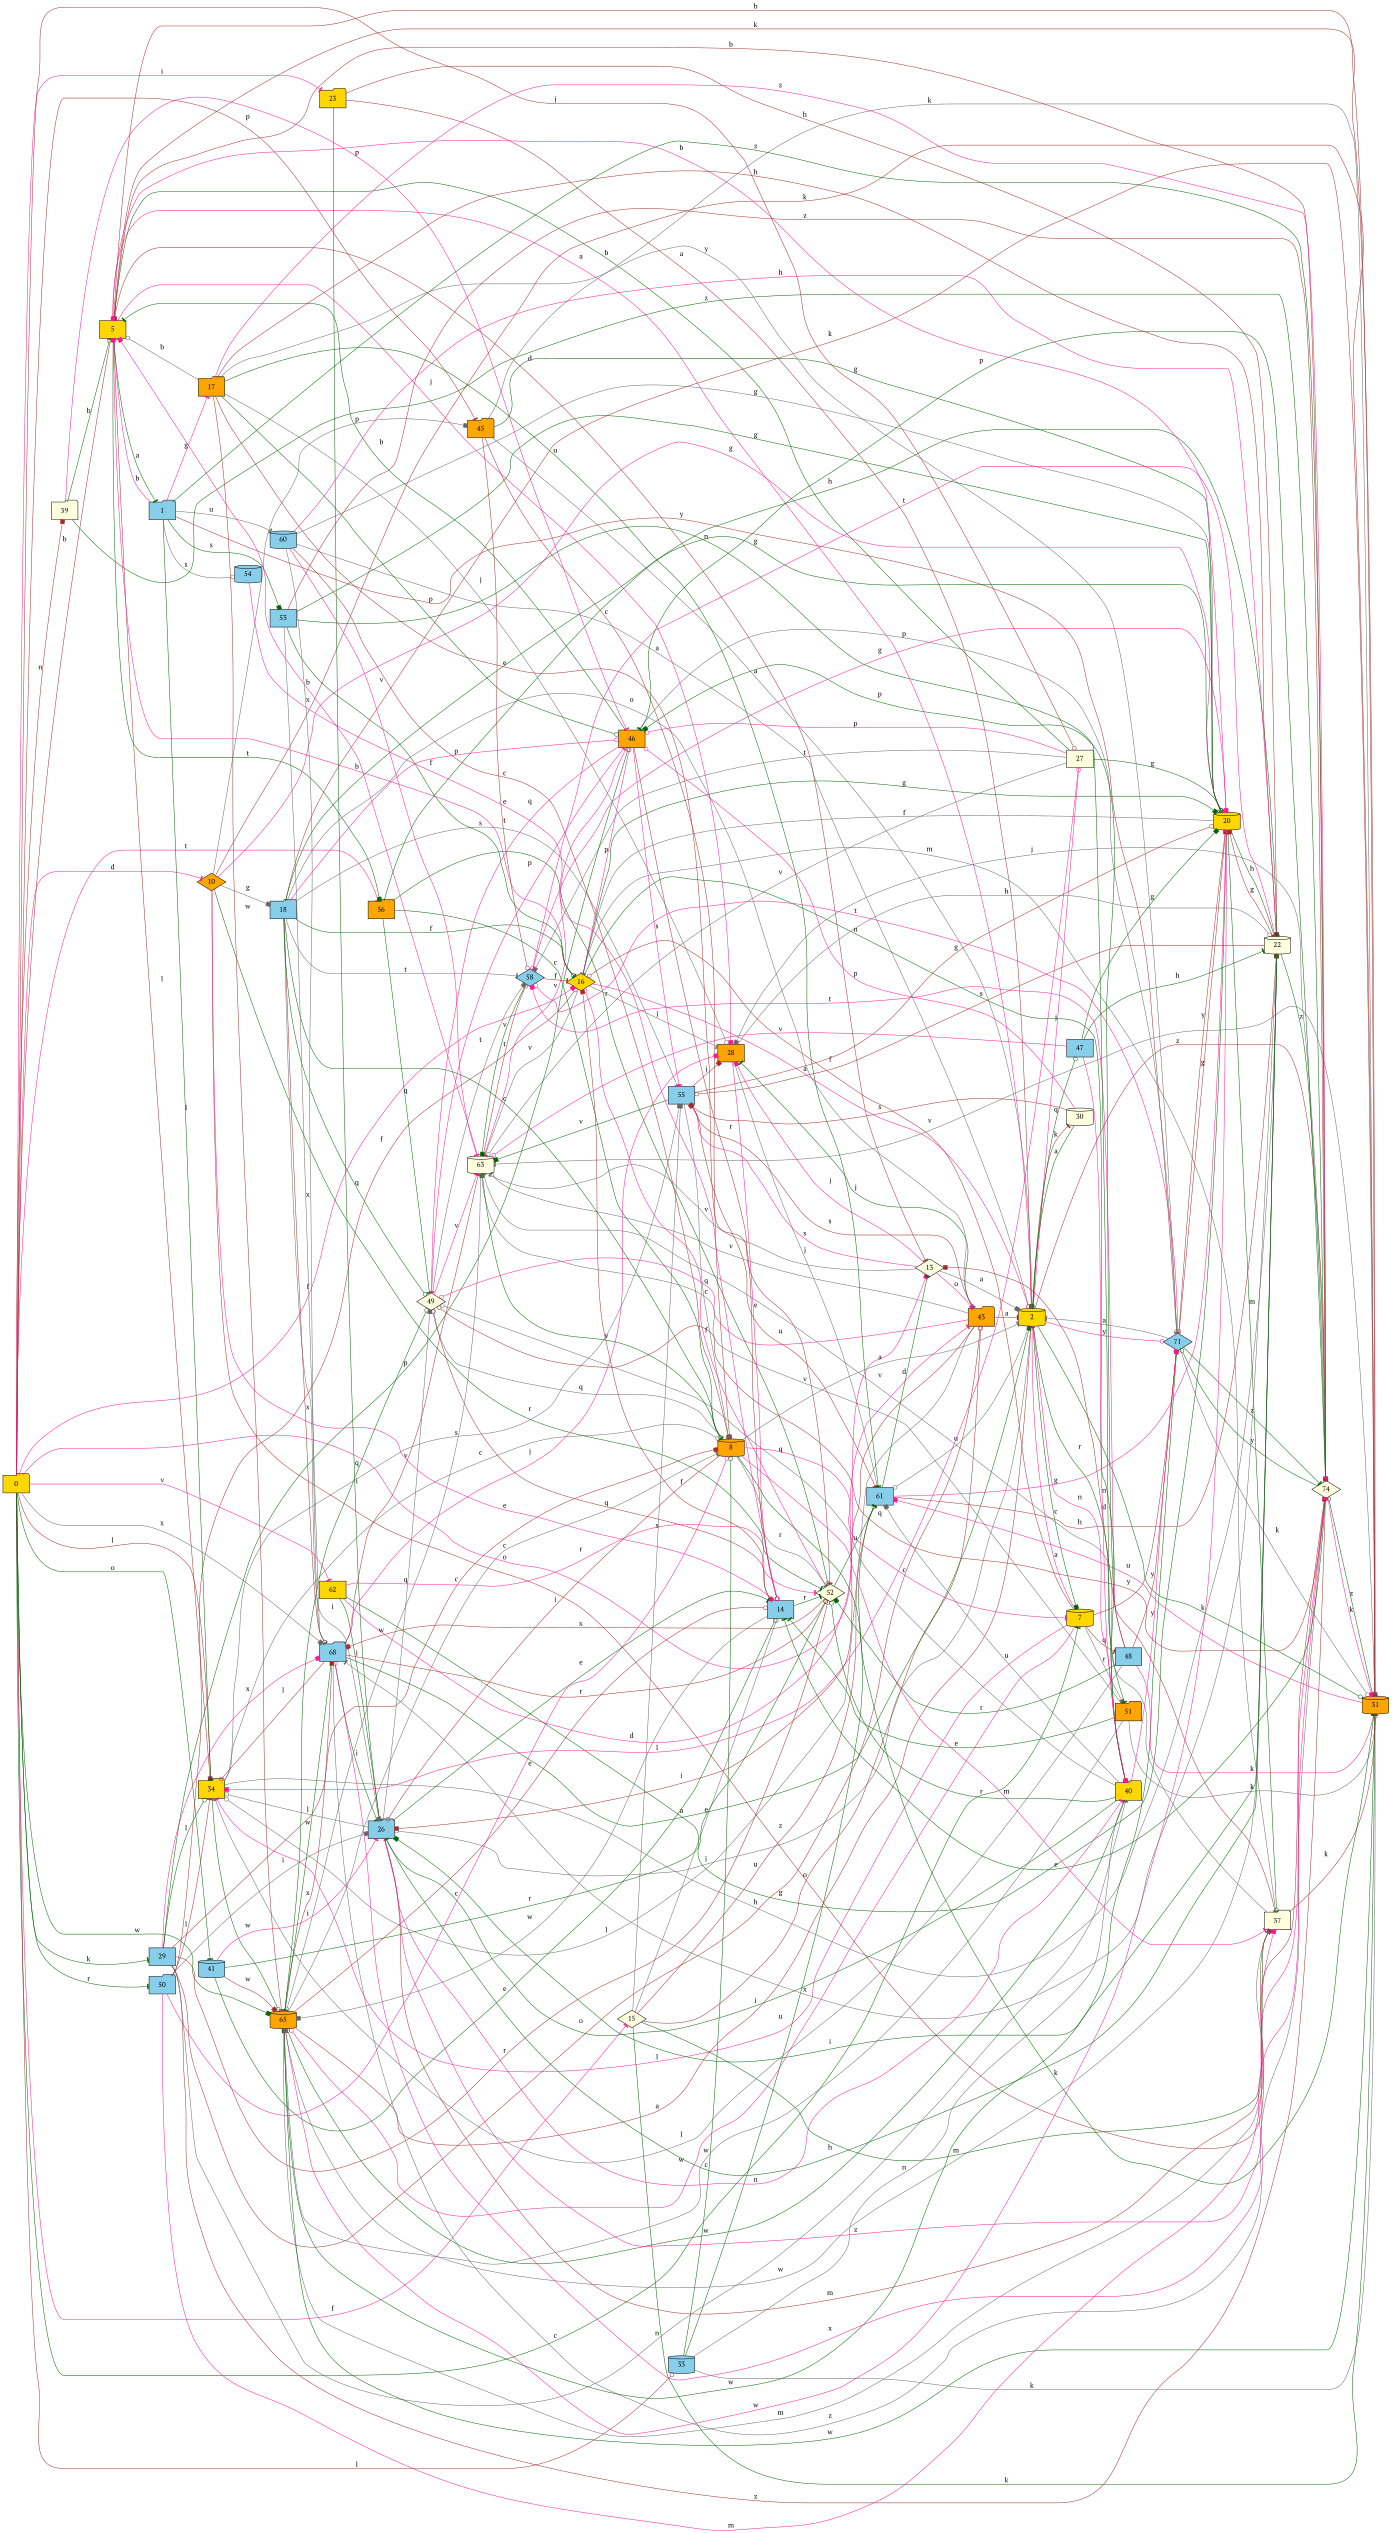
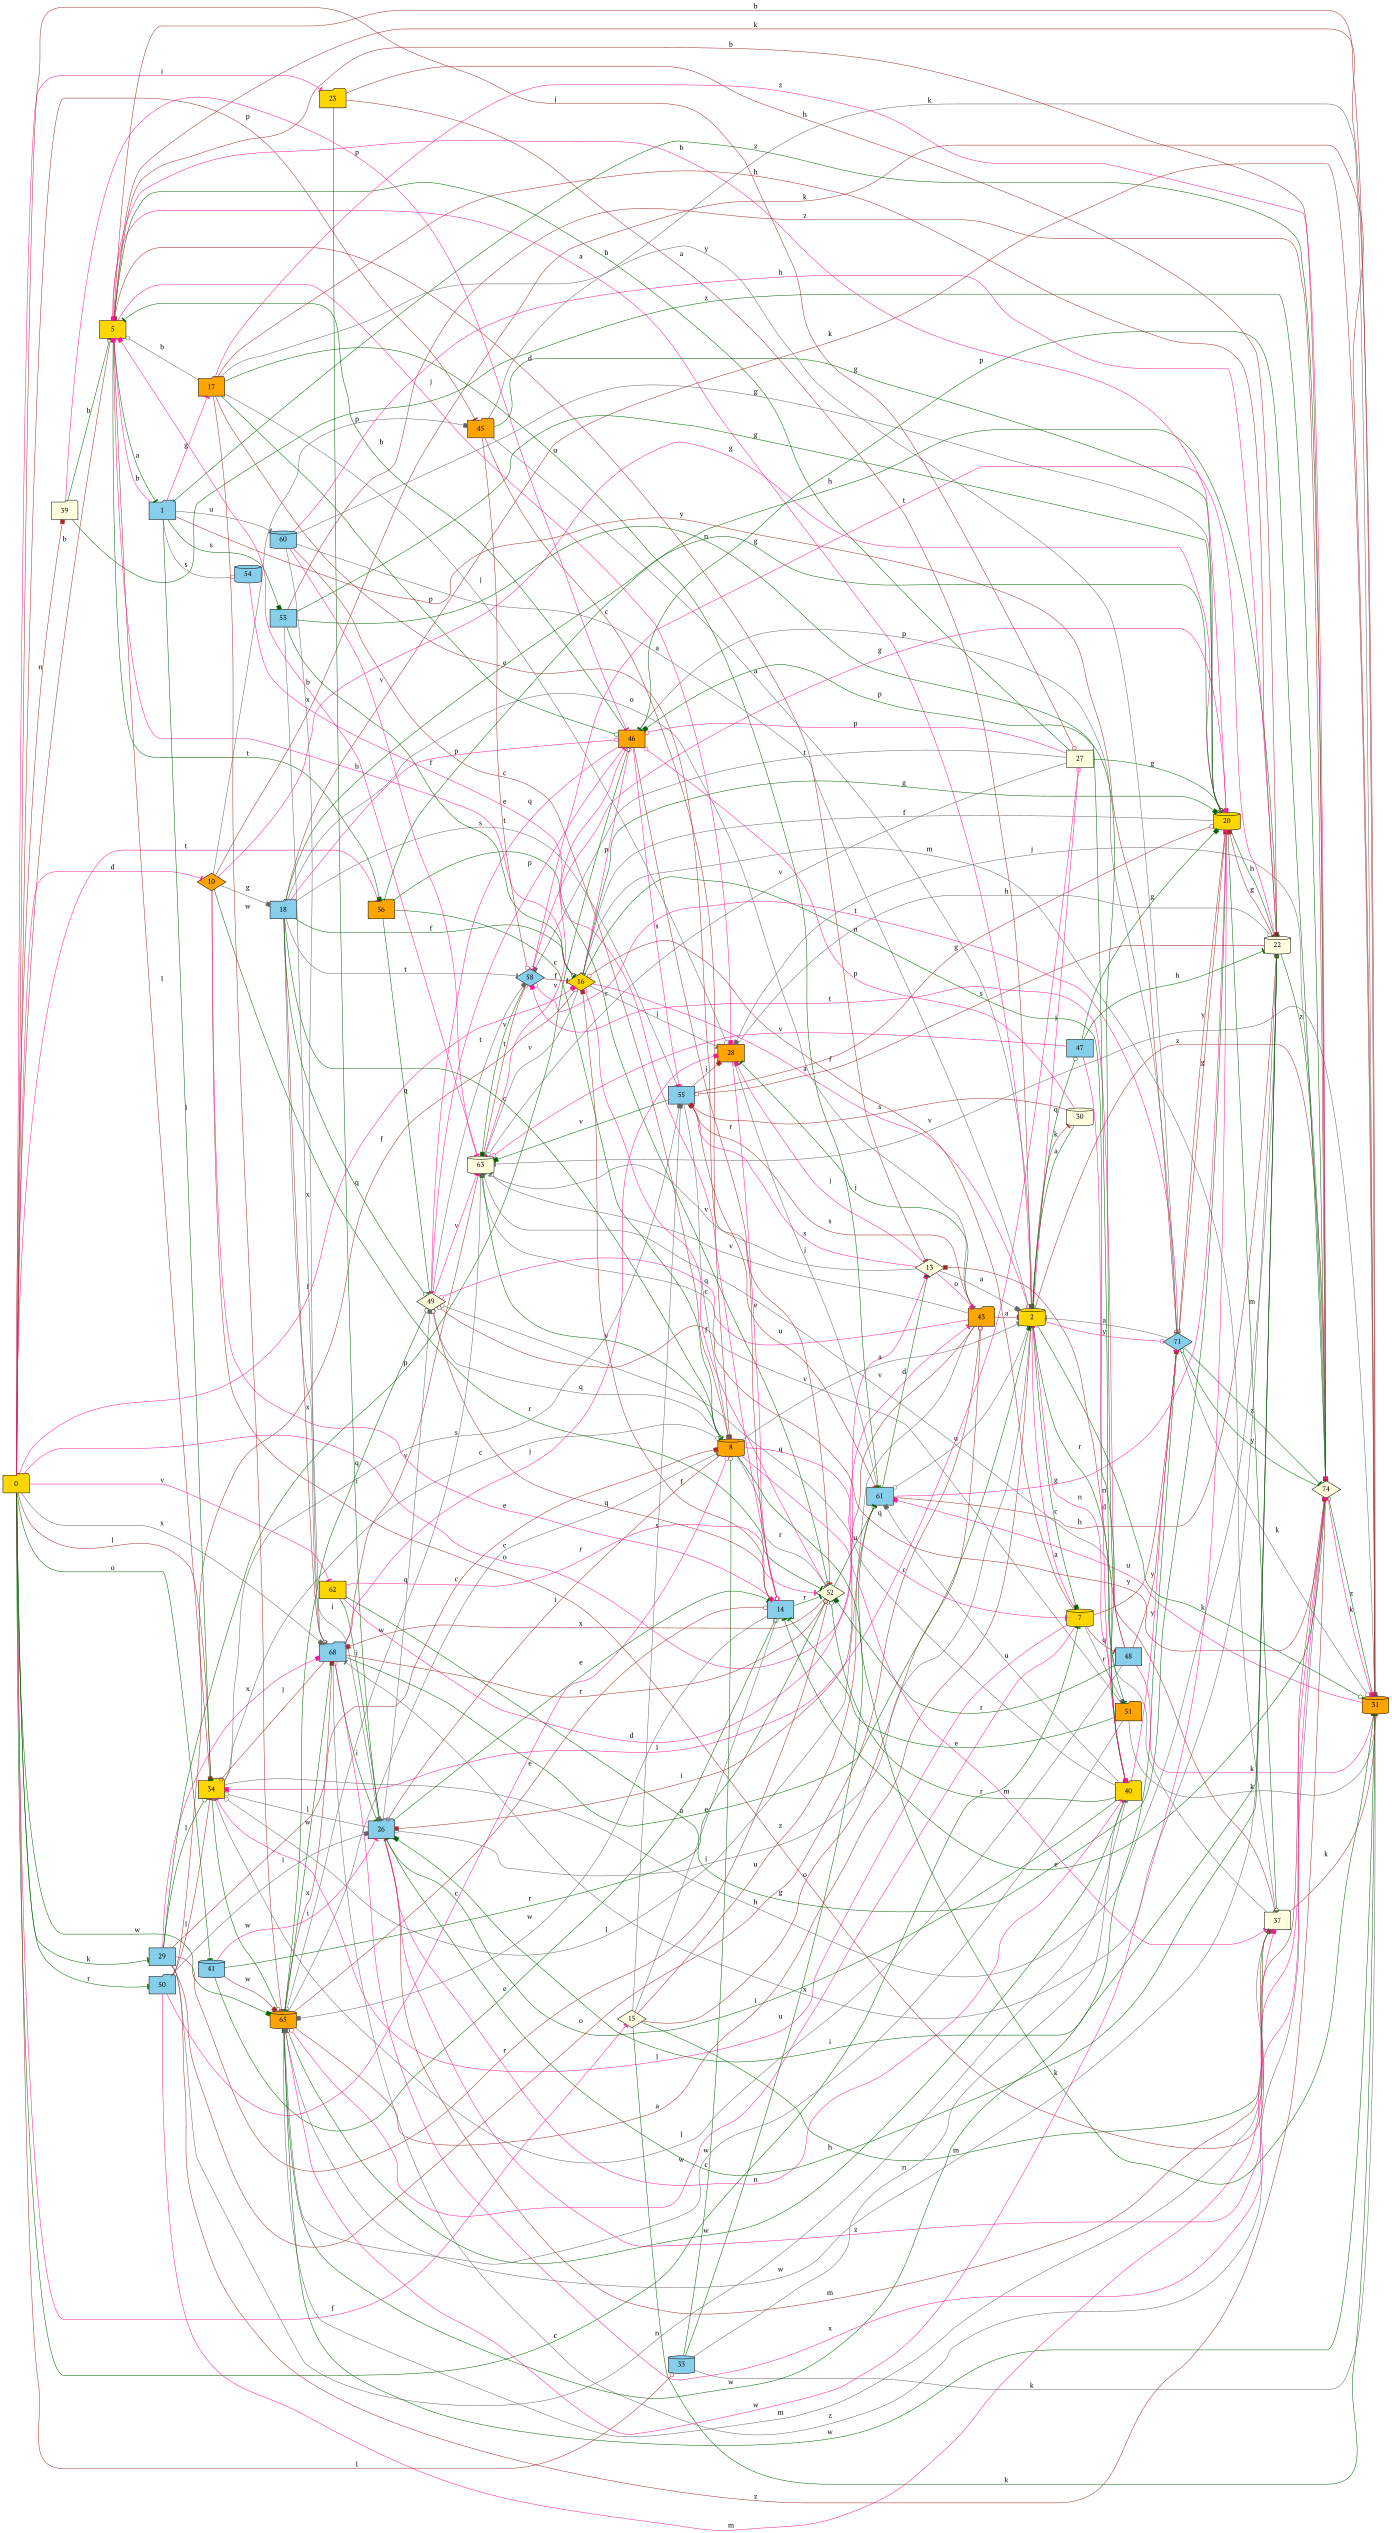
(1225, 1414) -> (1225, 1413)
(1155, 1612) -> (1155, 1611)
